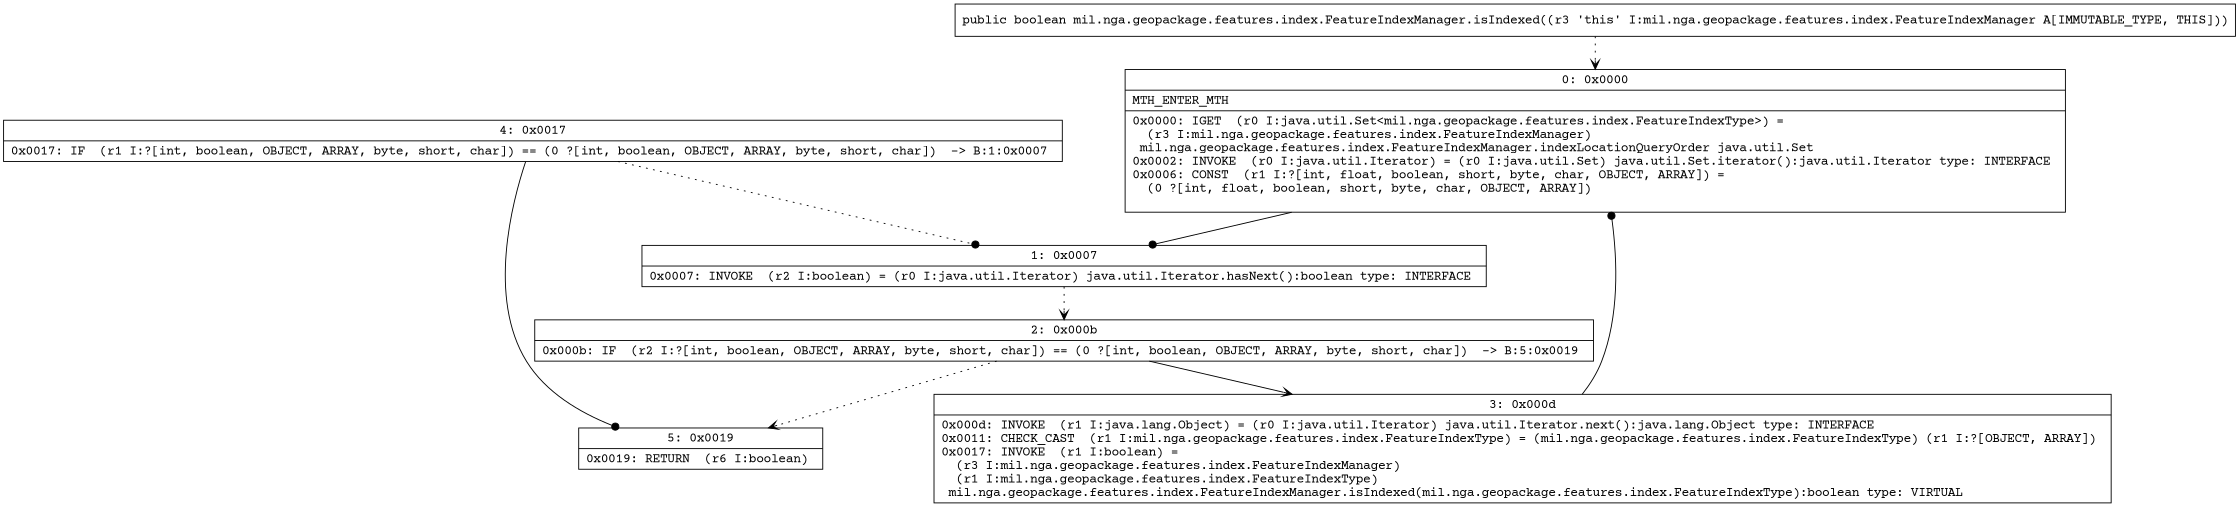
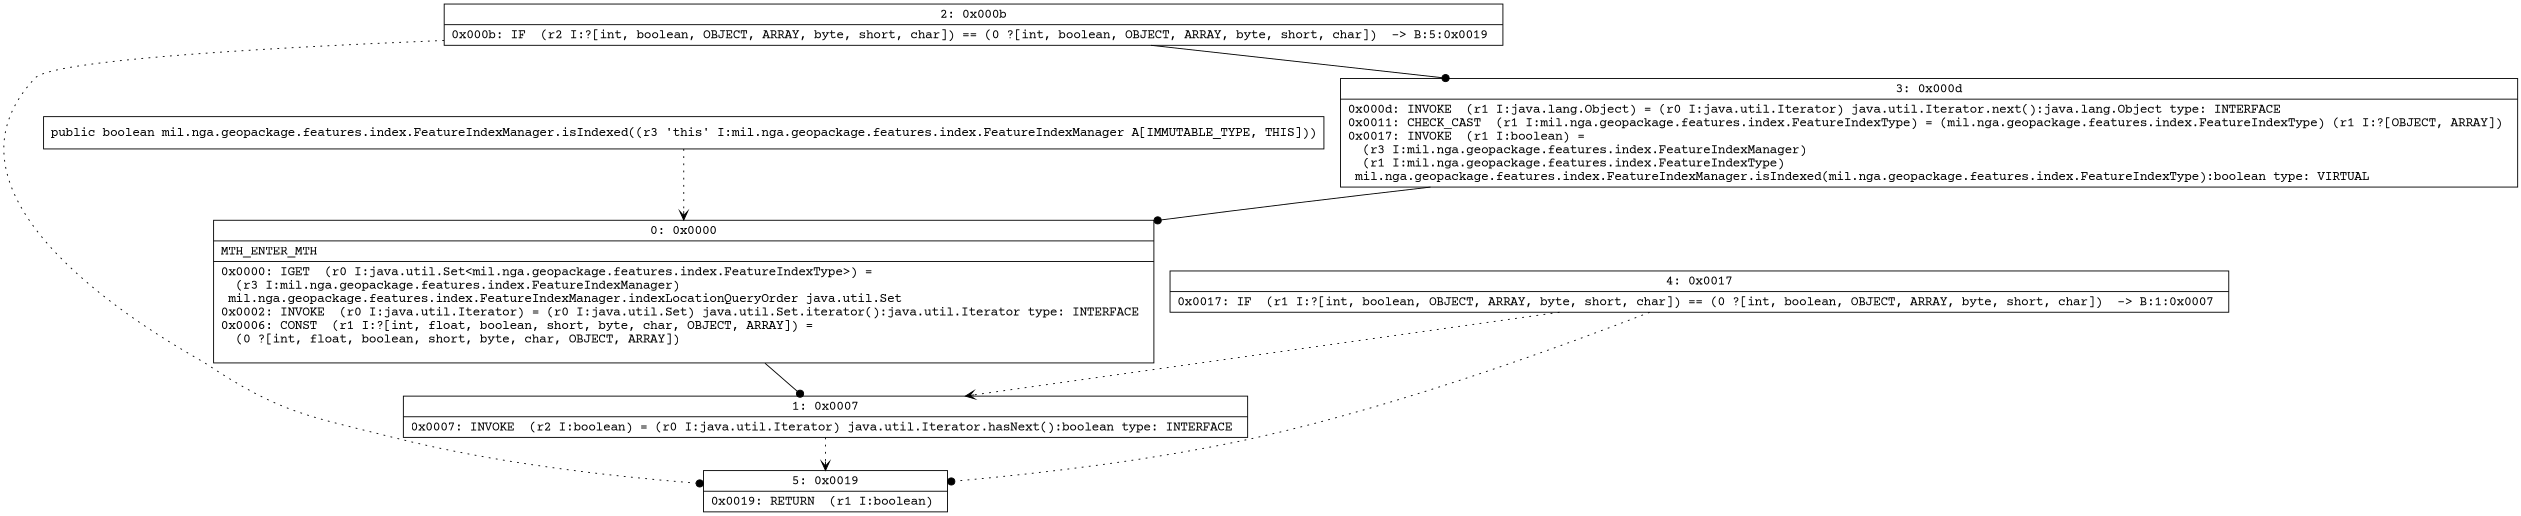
(795, 203) -> (1267, 354)
(1064, 299) -> (826, 449)
(510, 316) -> (1309, 425)
(1216, 377) -> (1296, 62)
(887, 393) -> (88, 282)
(701, 458) -> (826, 501)
